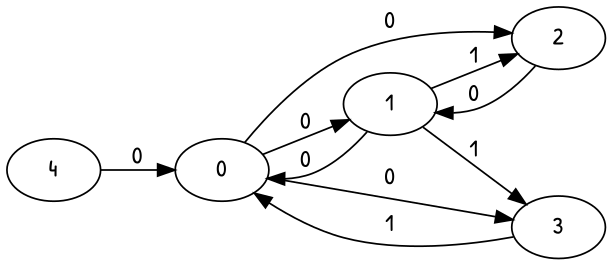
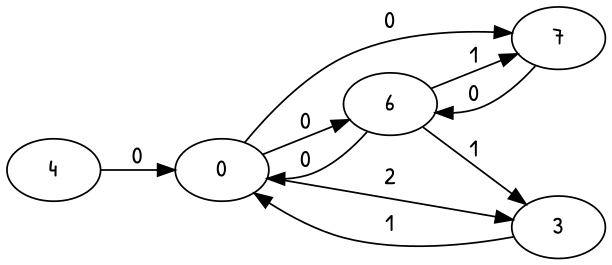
(559, 38) -> (559, 38)
(390, 104) -> (390, 104)
(390, 178) -> (390, 178)
